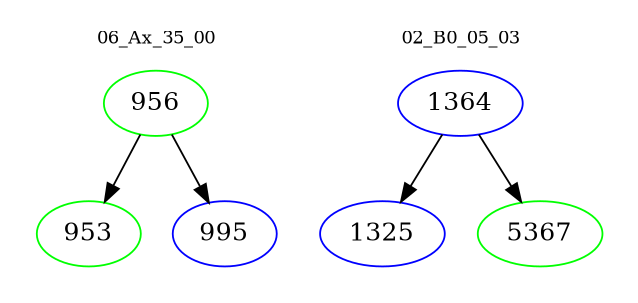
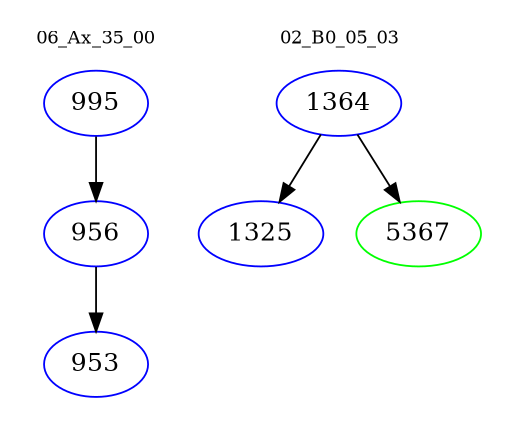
(156, 103) -> (96, 234)
(186, 160) -> (96, 160)
(89, 234) -> (96, 364)
